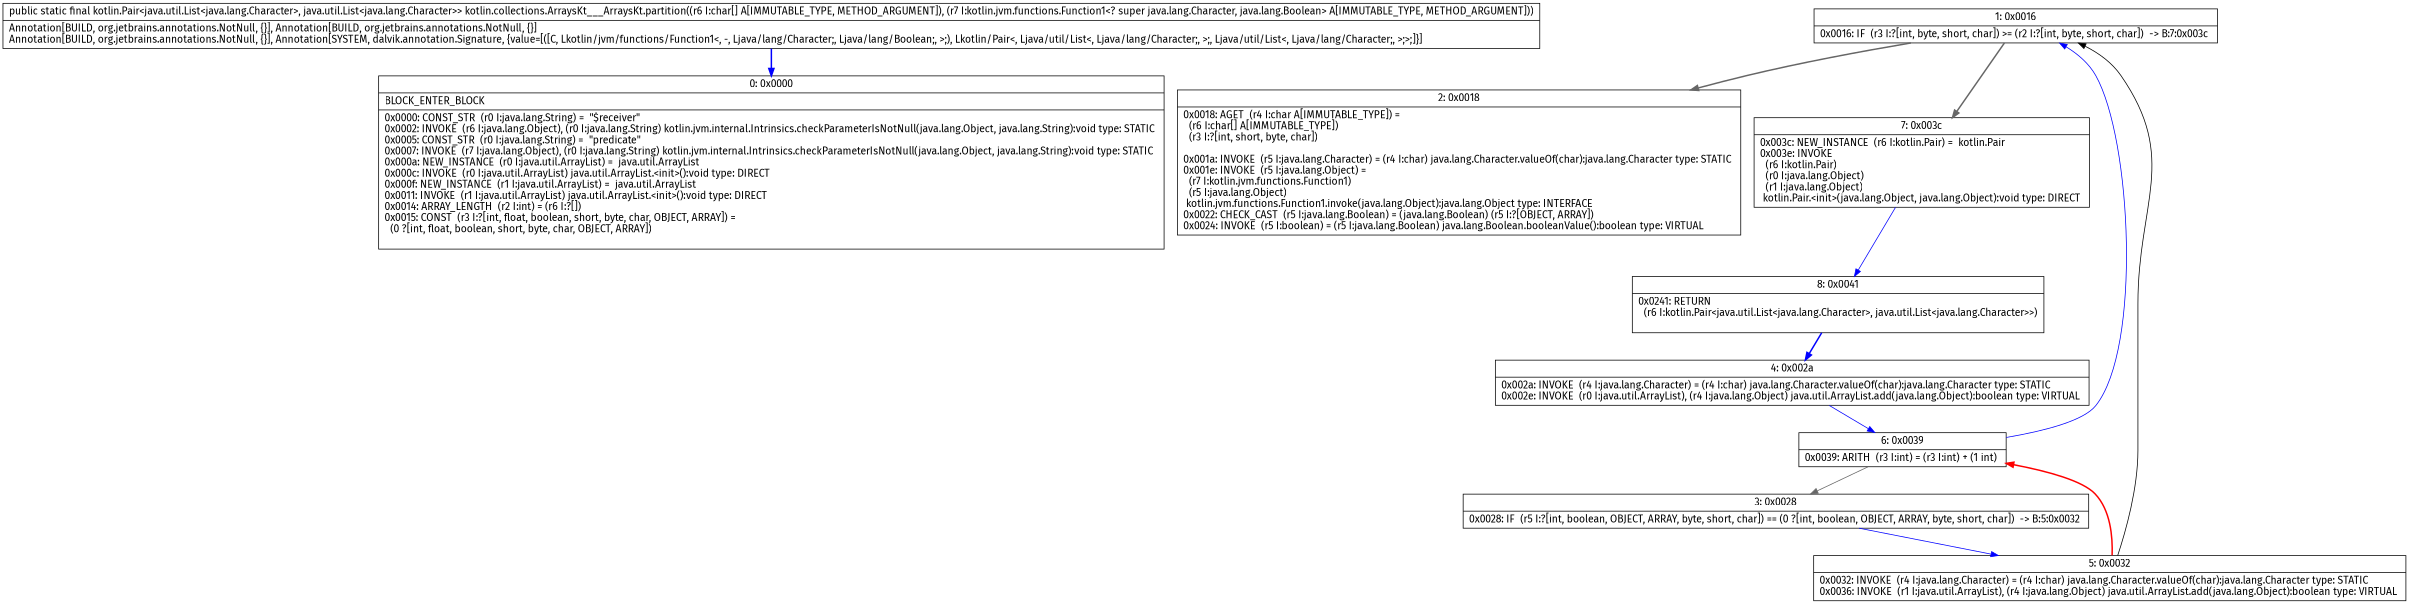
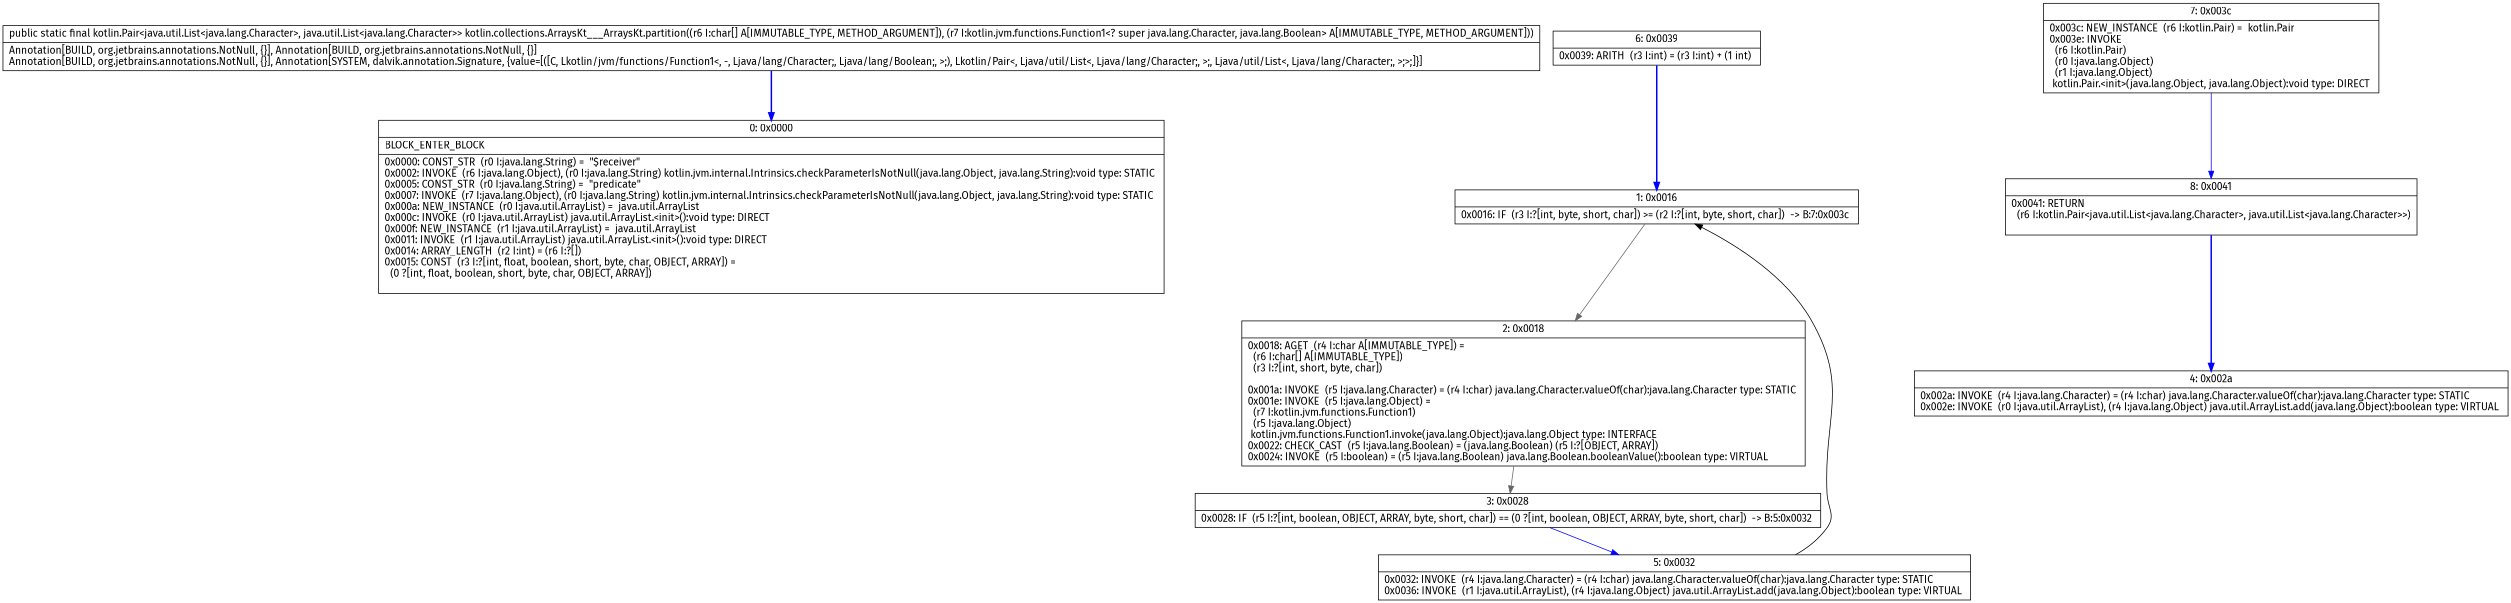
(1804, 63) -> (1612, 269)
(1981, 77) -> none
(2126, 269) -> (1657, 124)
(1677, 302) -> (2051, 204)
(1849, 417) -> none
(1843, 479) -> (1512, 476)
(2086, 487) -> none
